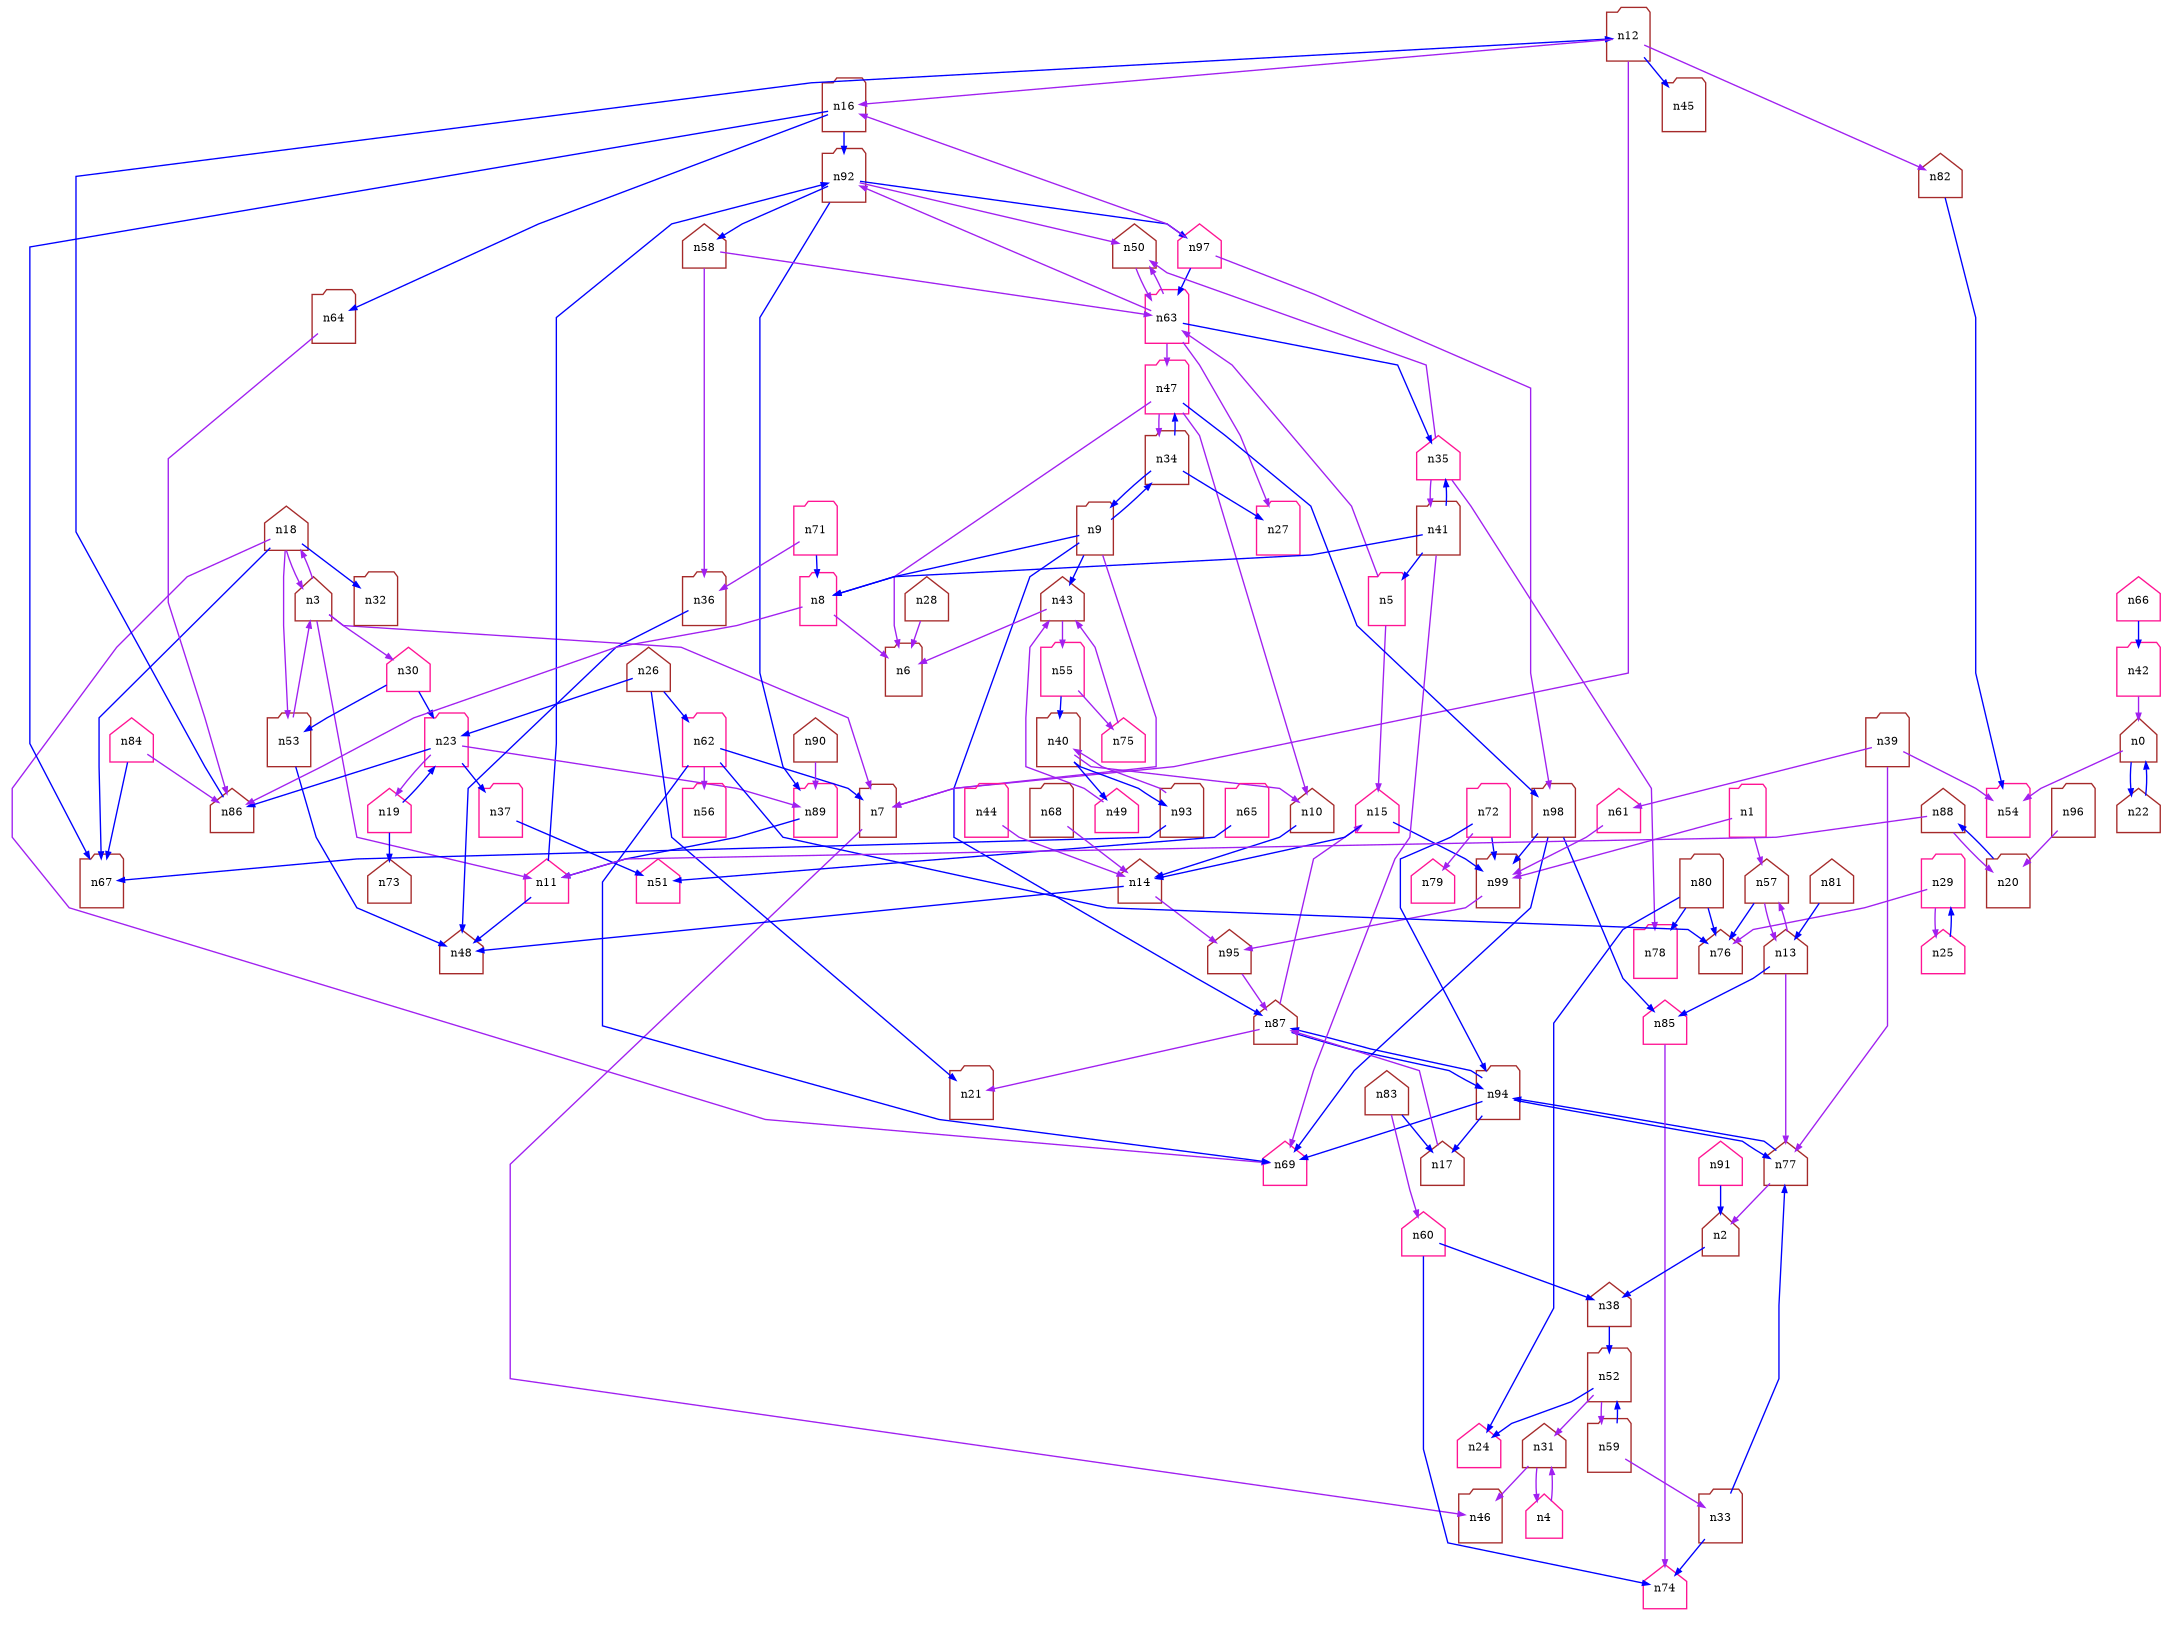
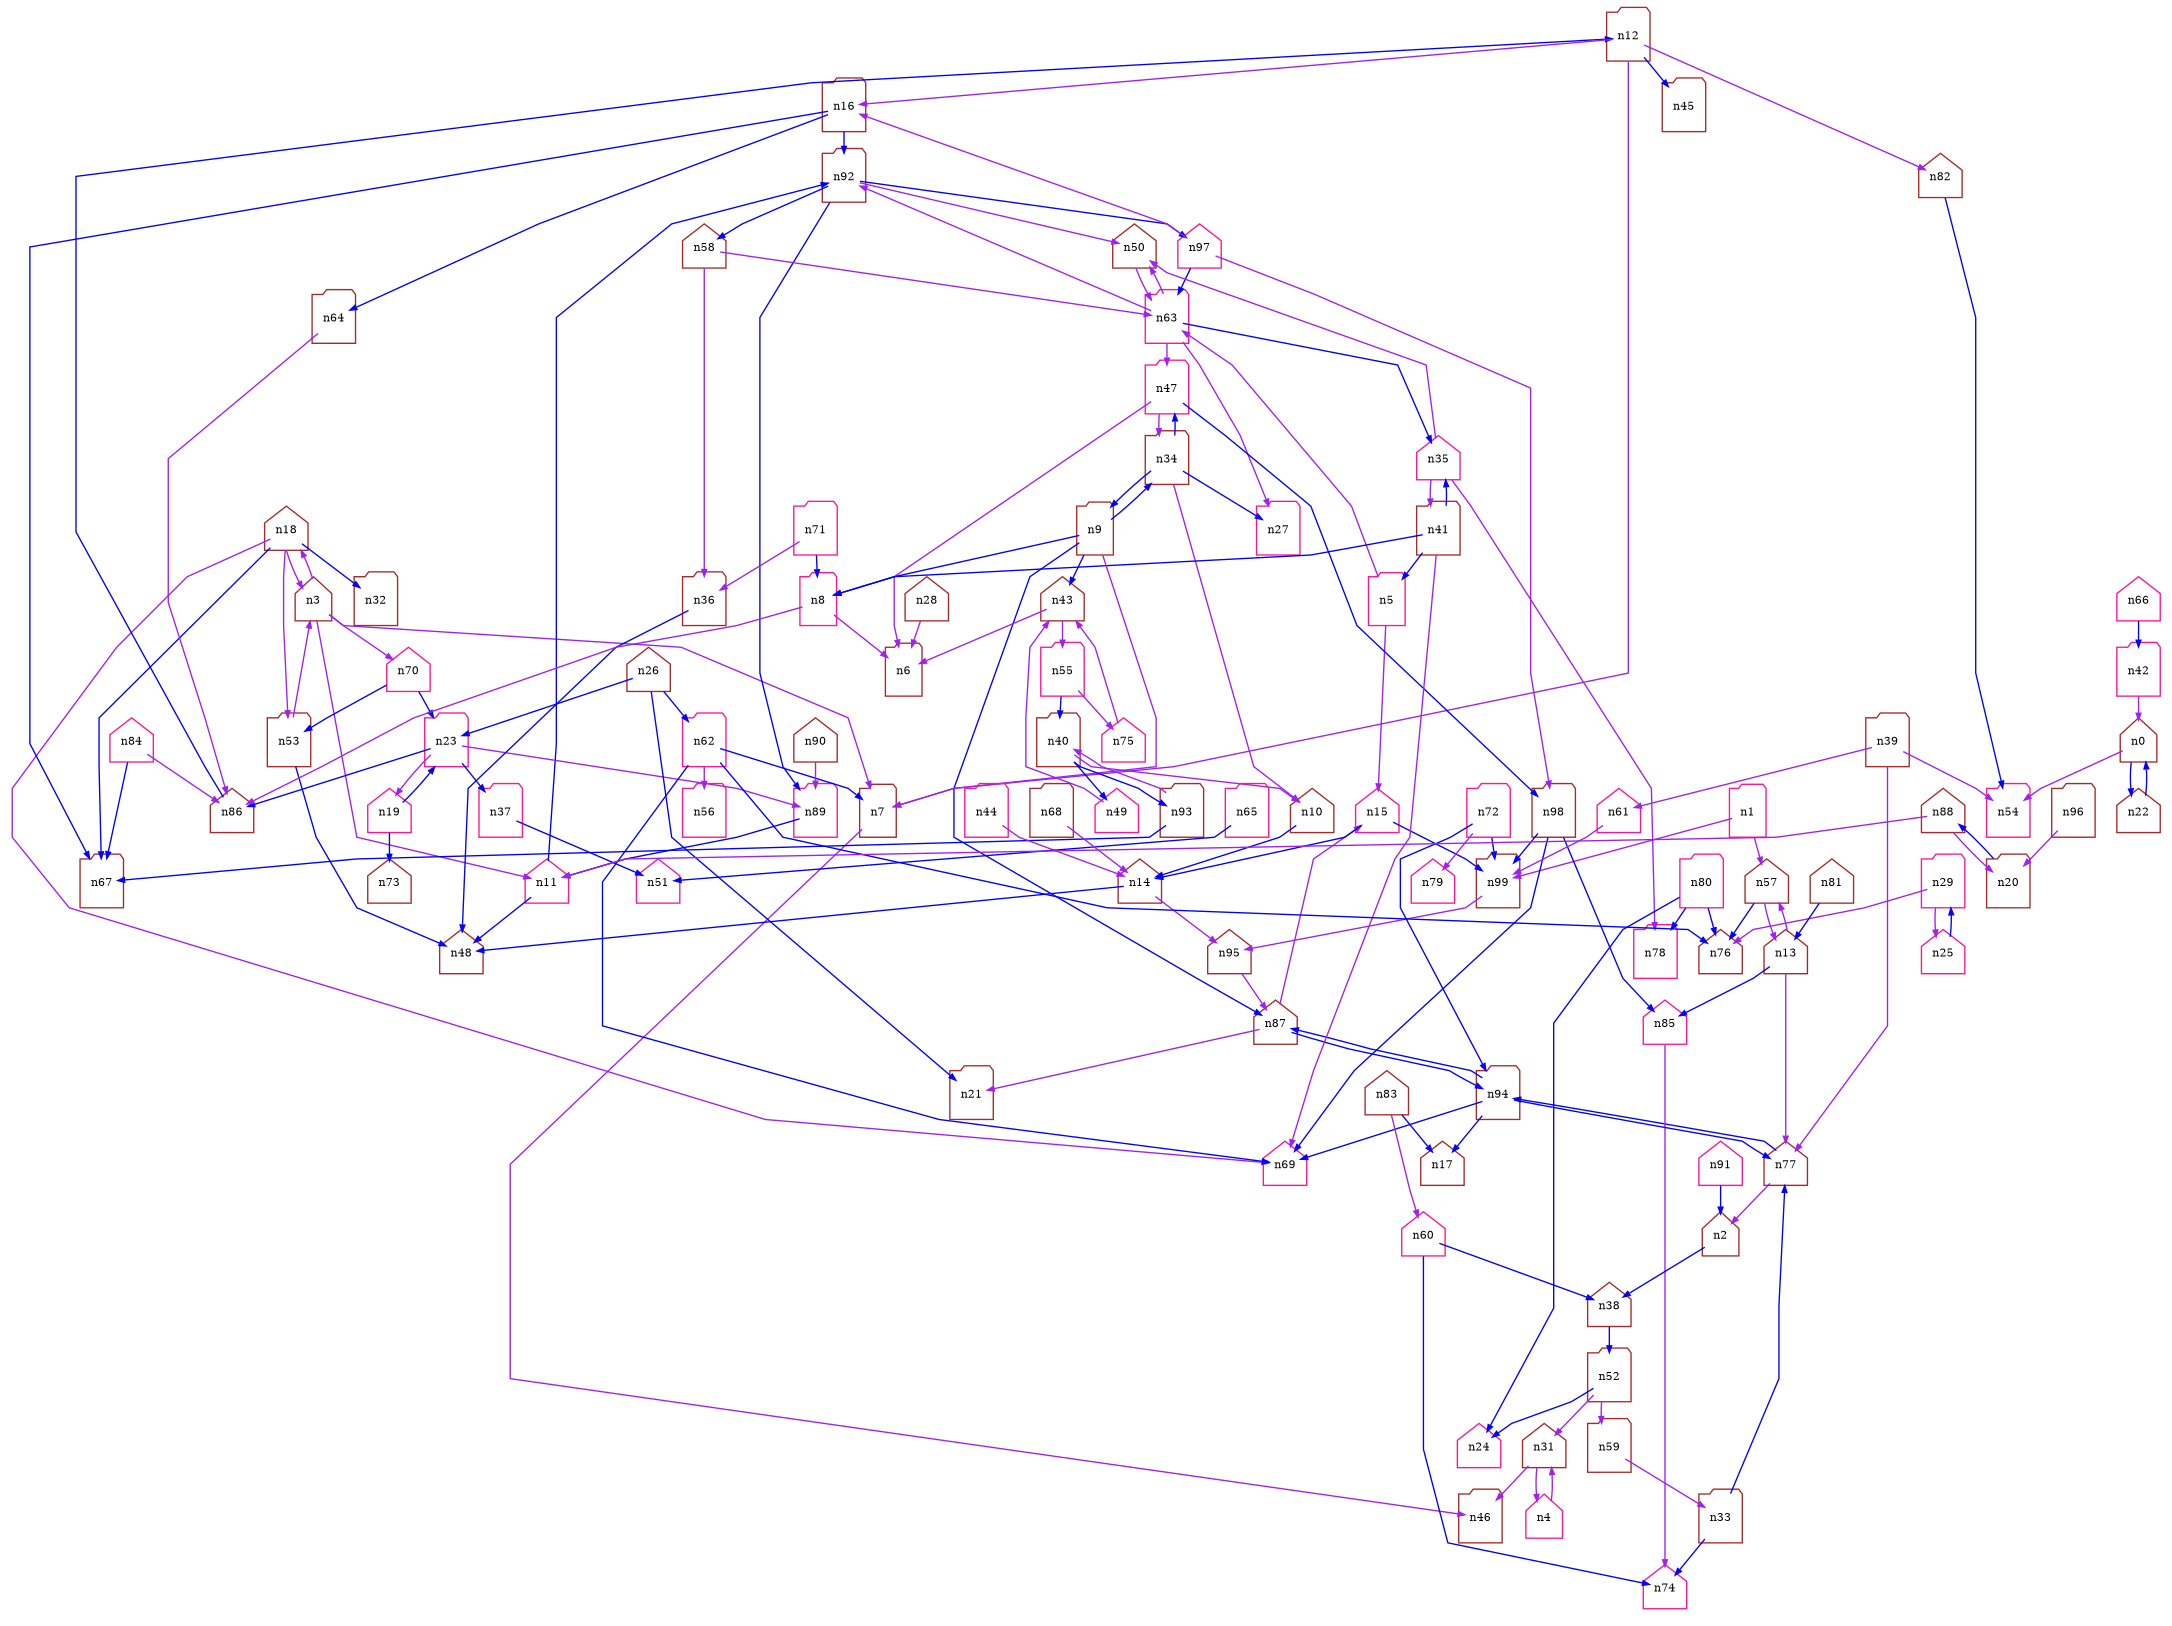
(1248, 598) -> (1221, 650)
(408, 672) -> (408, 672)
(1702, 883) -> (1702, 883)
(1421, 1076) -> none
(1617, 1416) -> none
